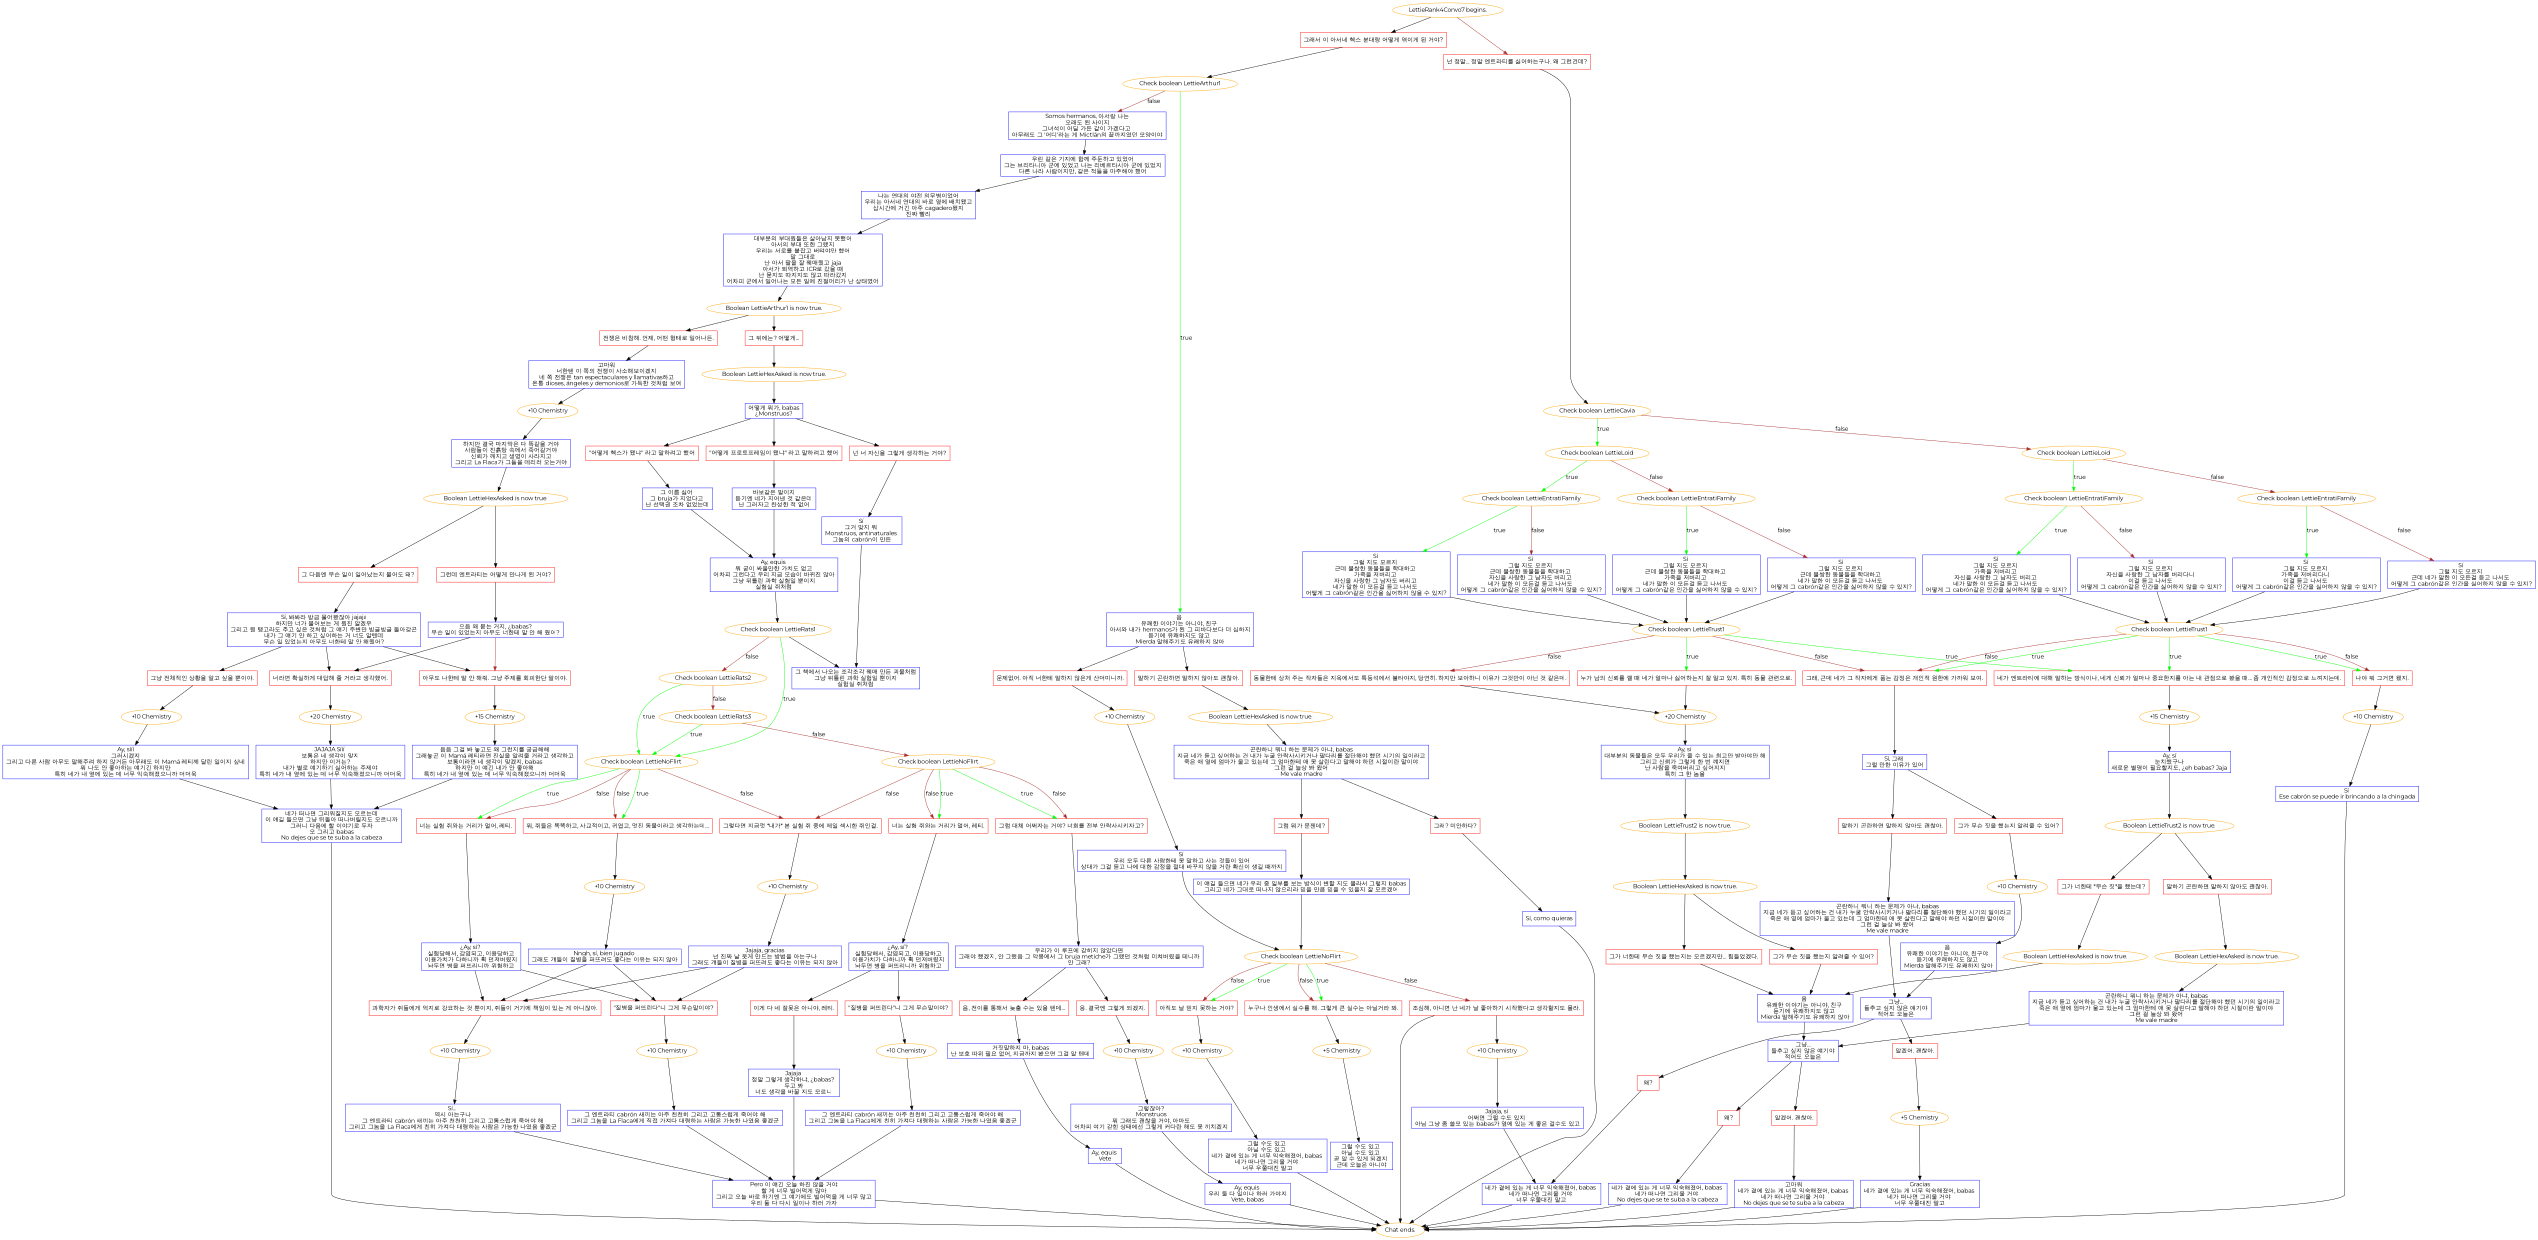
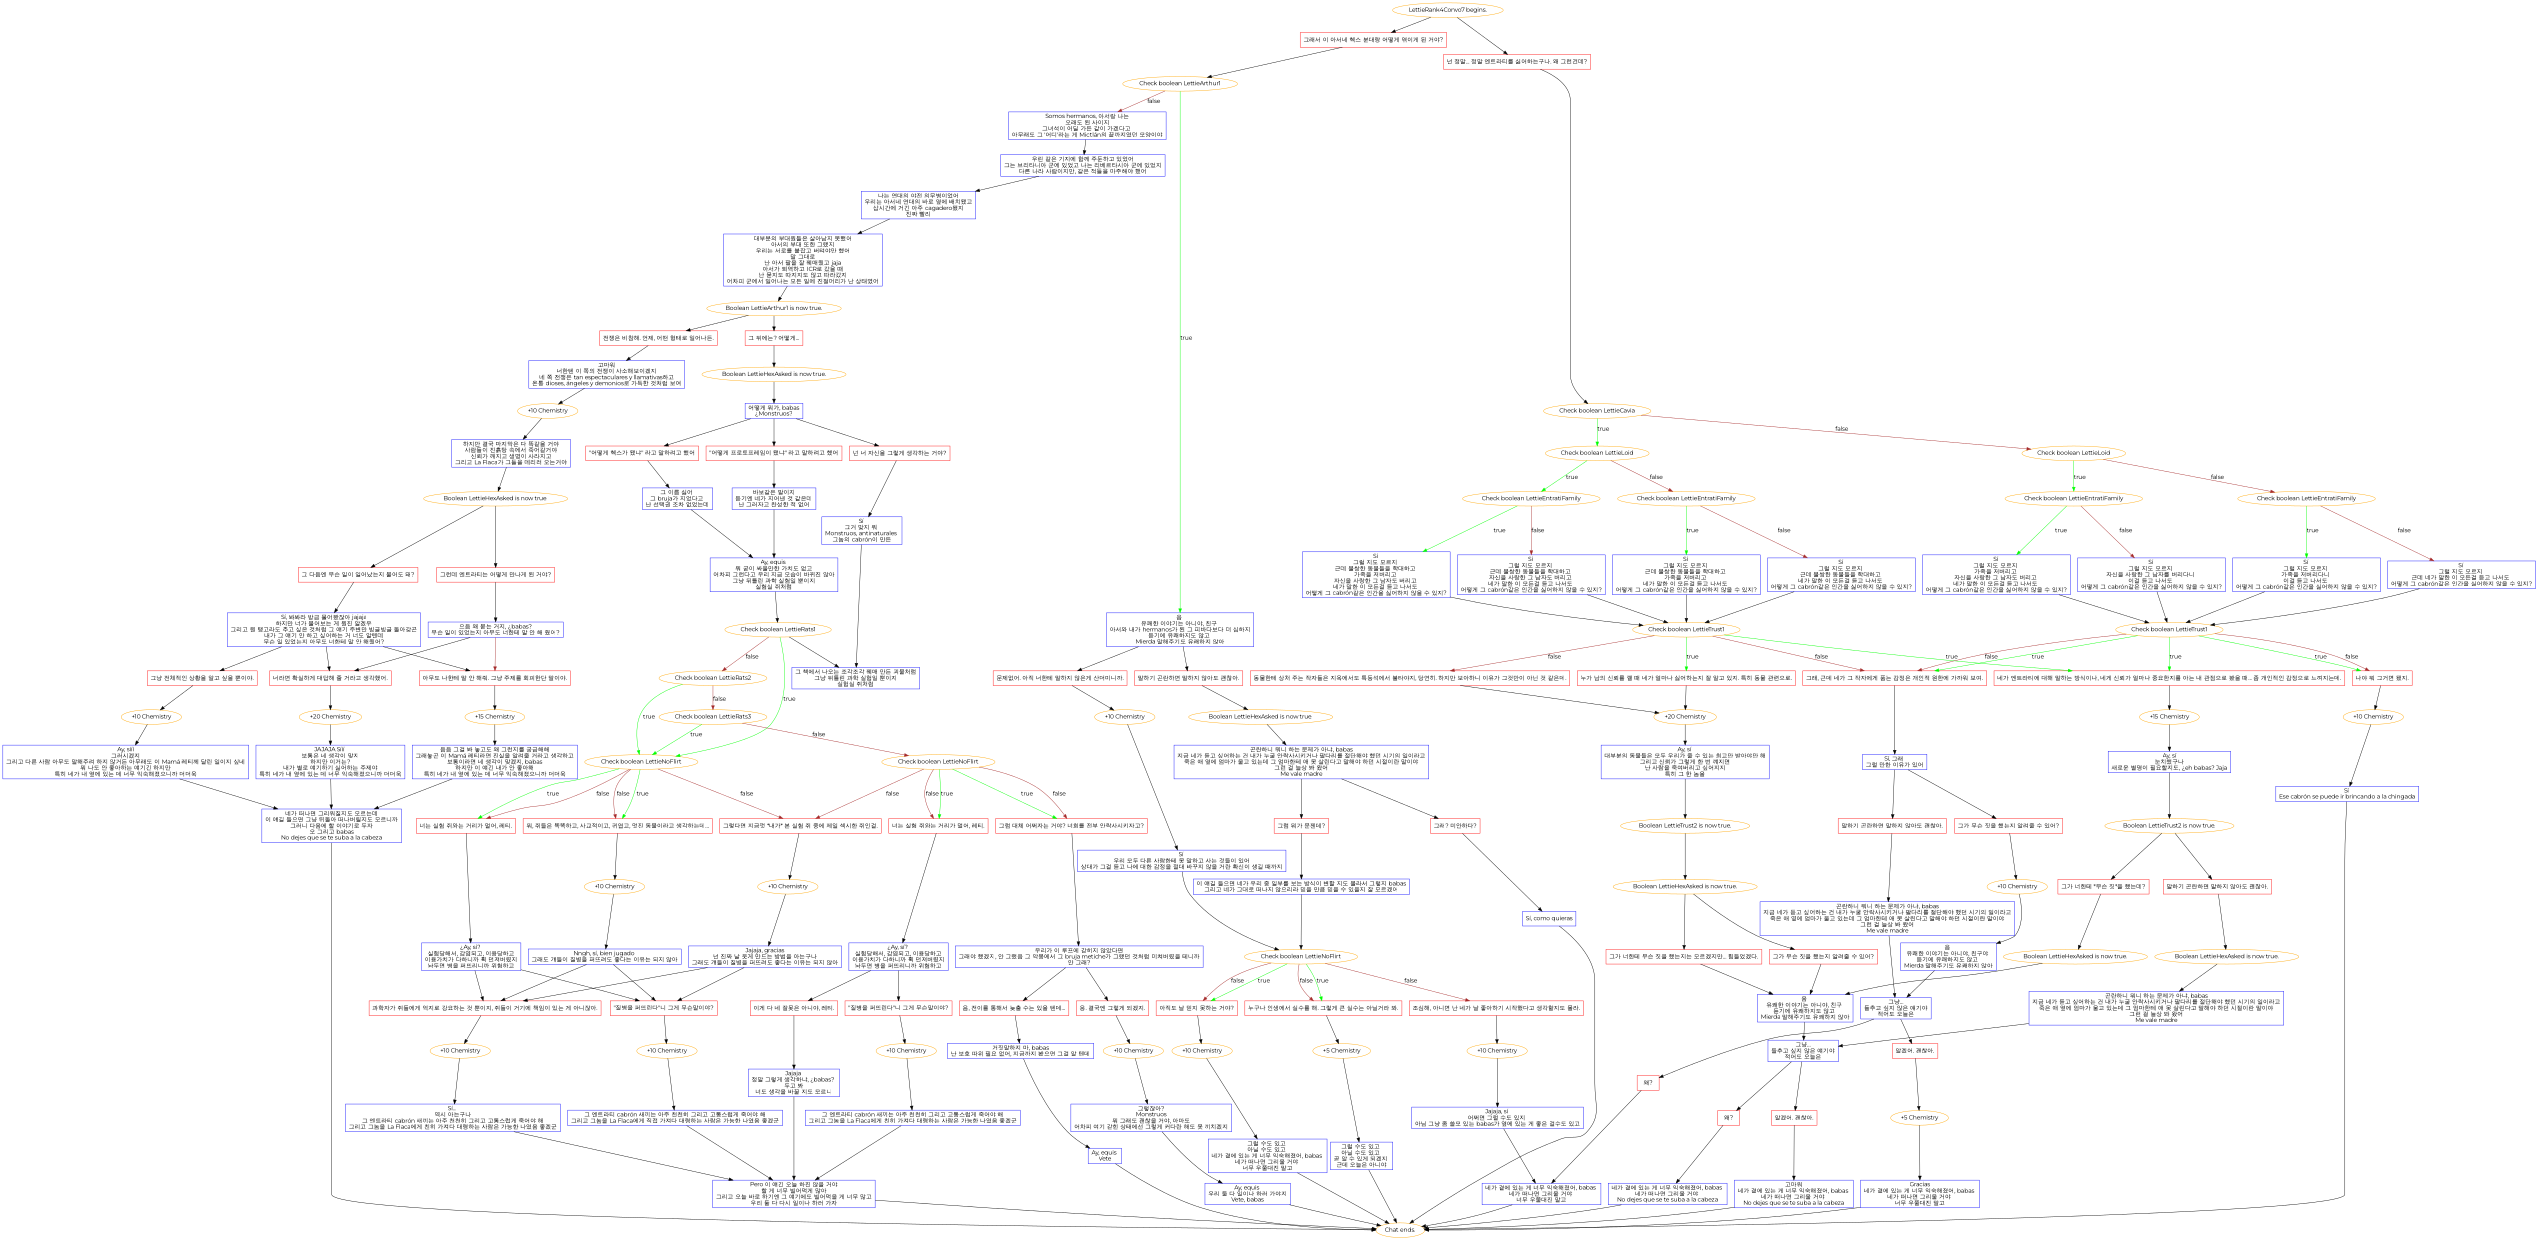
(1481, 35) -> (1481, 35)
(1400, 1108) -> (1382, 1194)
